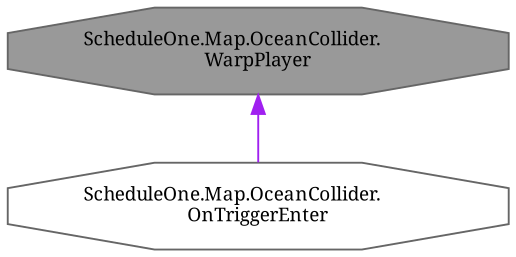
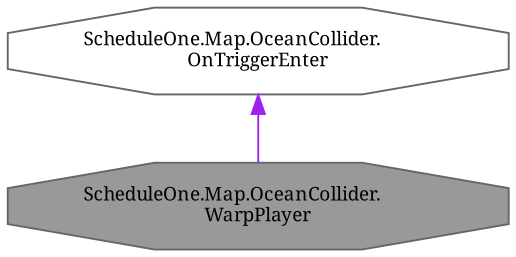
(258, 138) -> (258, 138)
